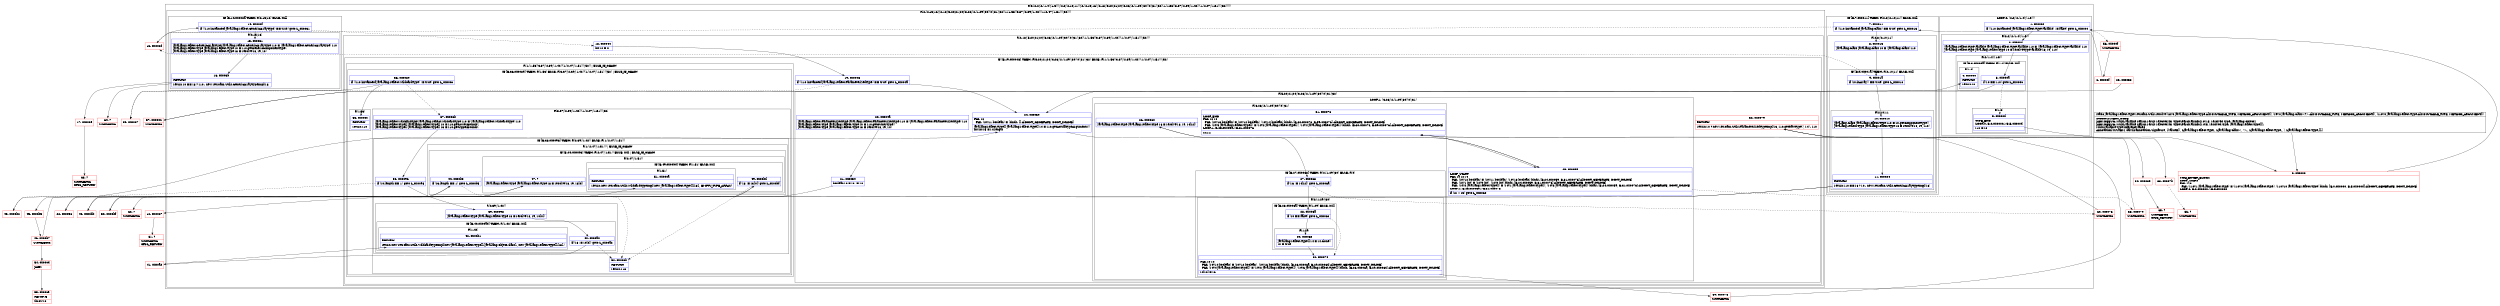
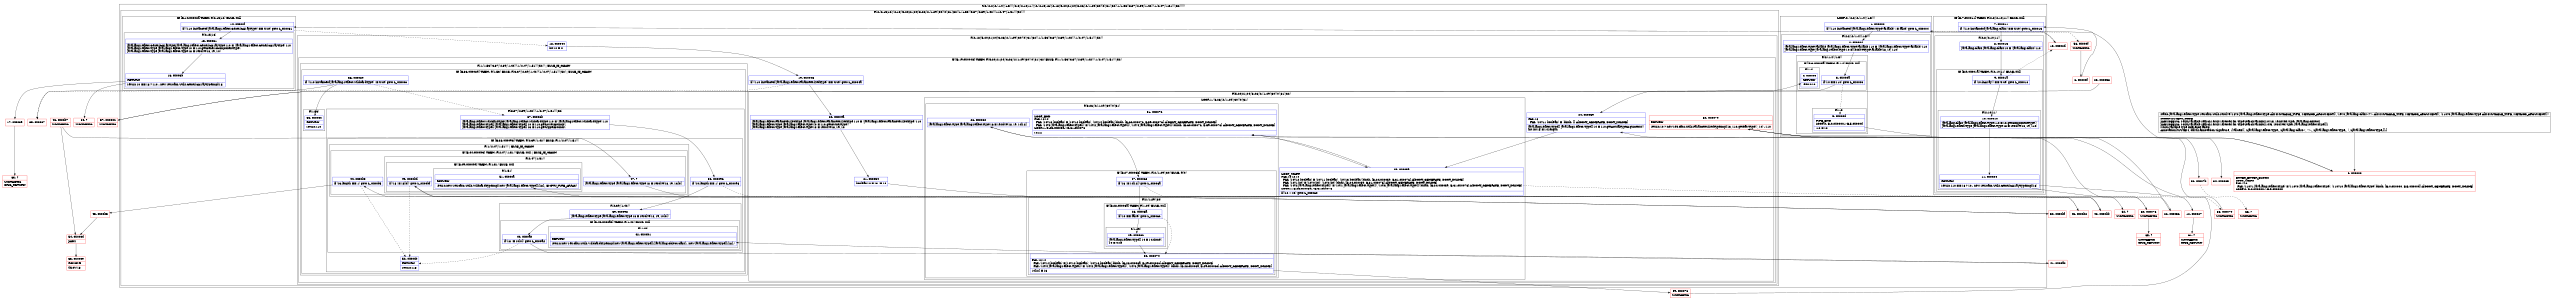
(962, 90) -> (820, 99)
(2195, 178) -> (2252, 178)
(2151, 196) -> (2149, 225)
(38, 226) -> (89, 226)
